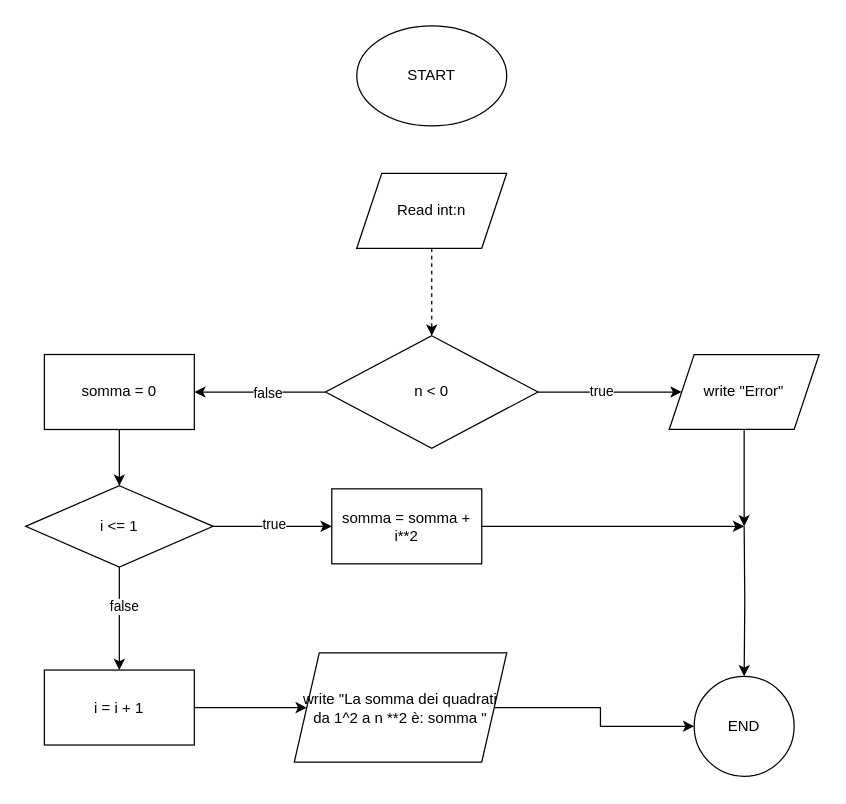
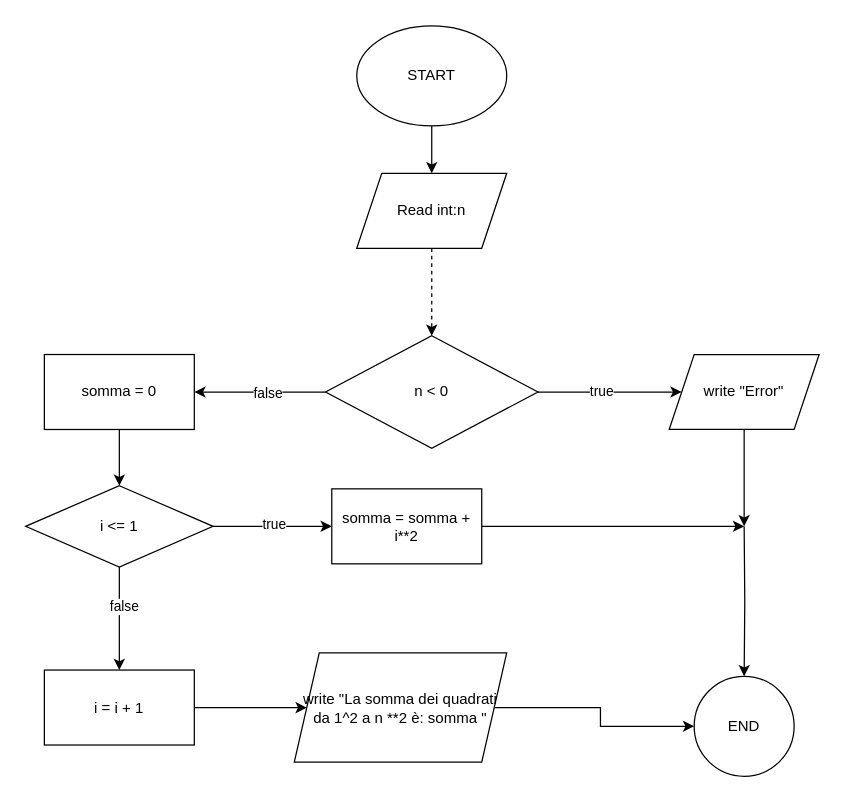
none -> (432, 148)
